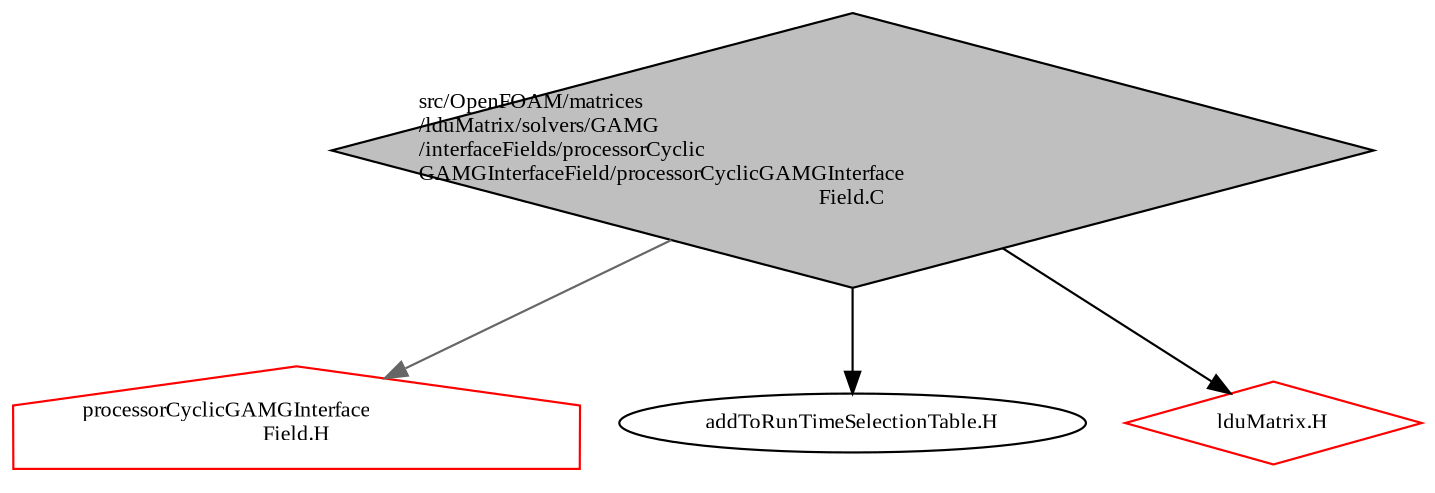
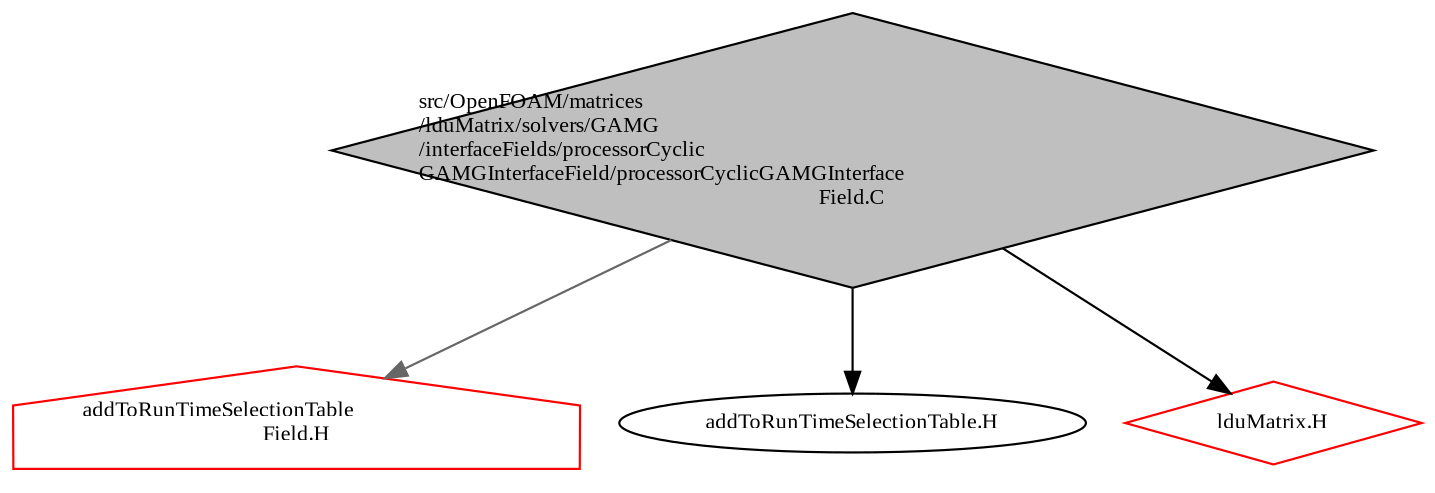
(297, 423) -> (297, 423)
